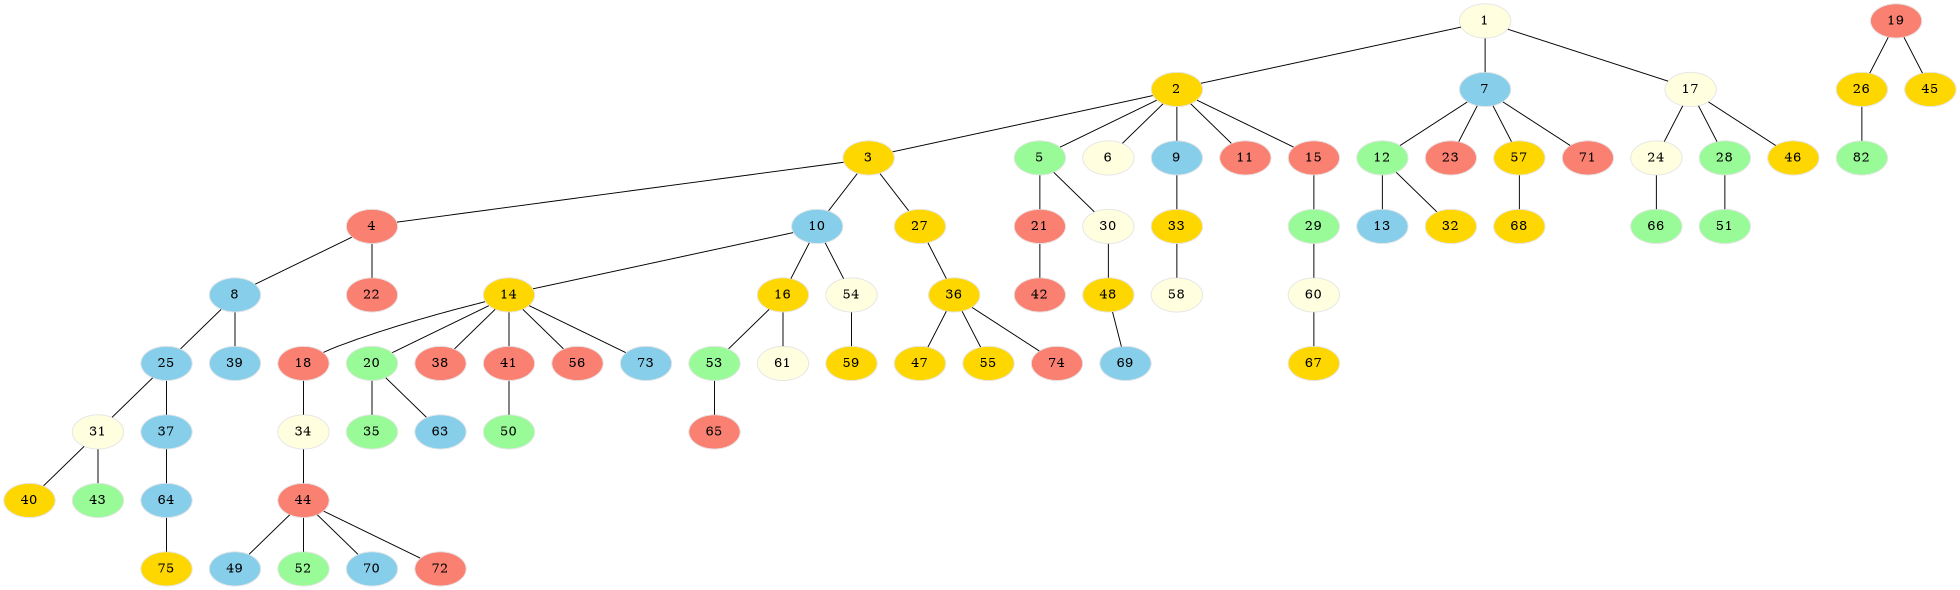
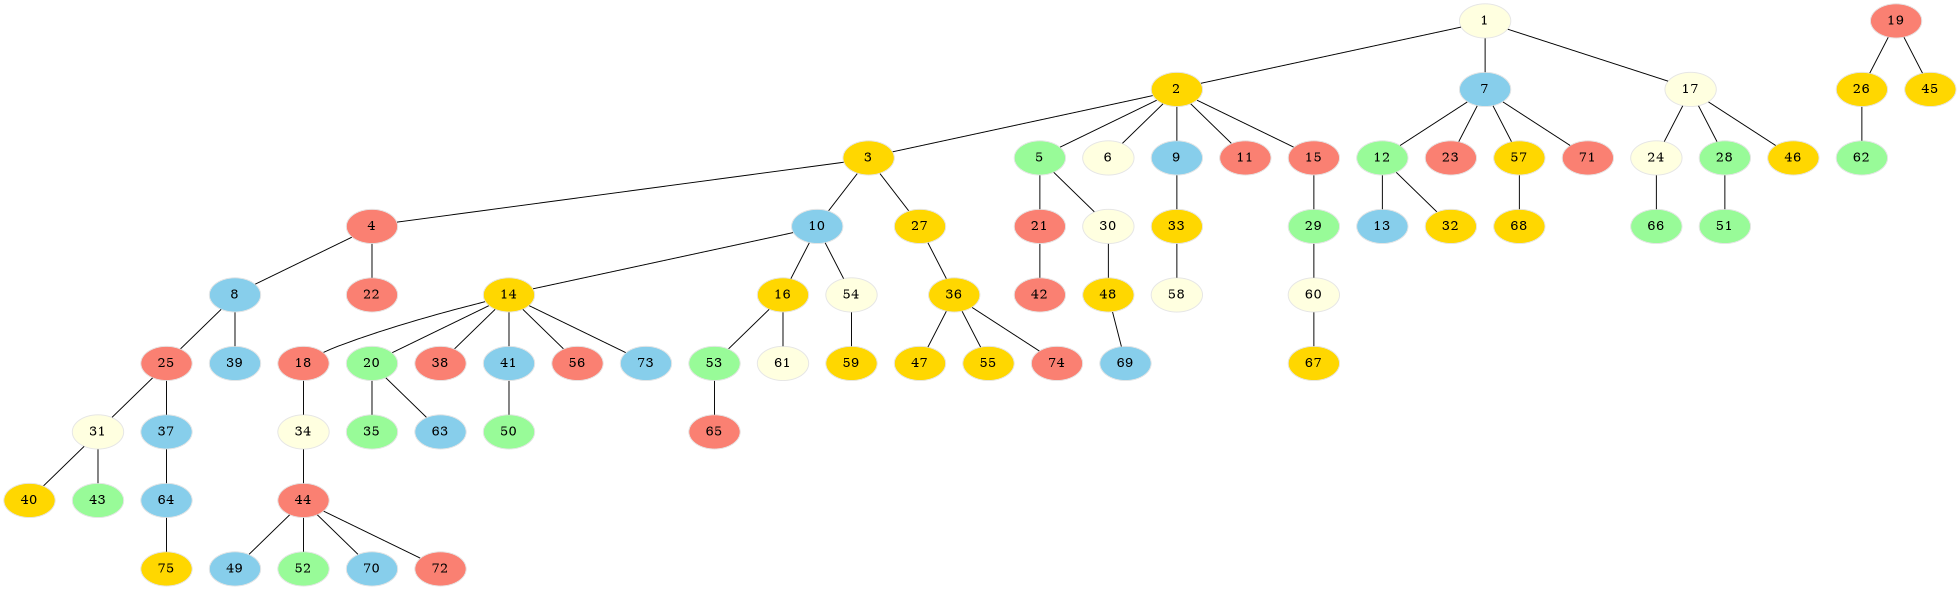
(1862, 158) -> (1862, 158)
(166, 363) -> (166, 363)
(509, 363) -> (509, 363)
